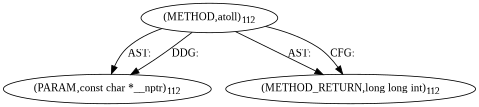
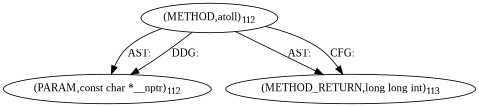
(433, 88) -> (433, 88)
